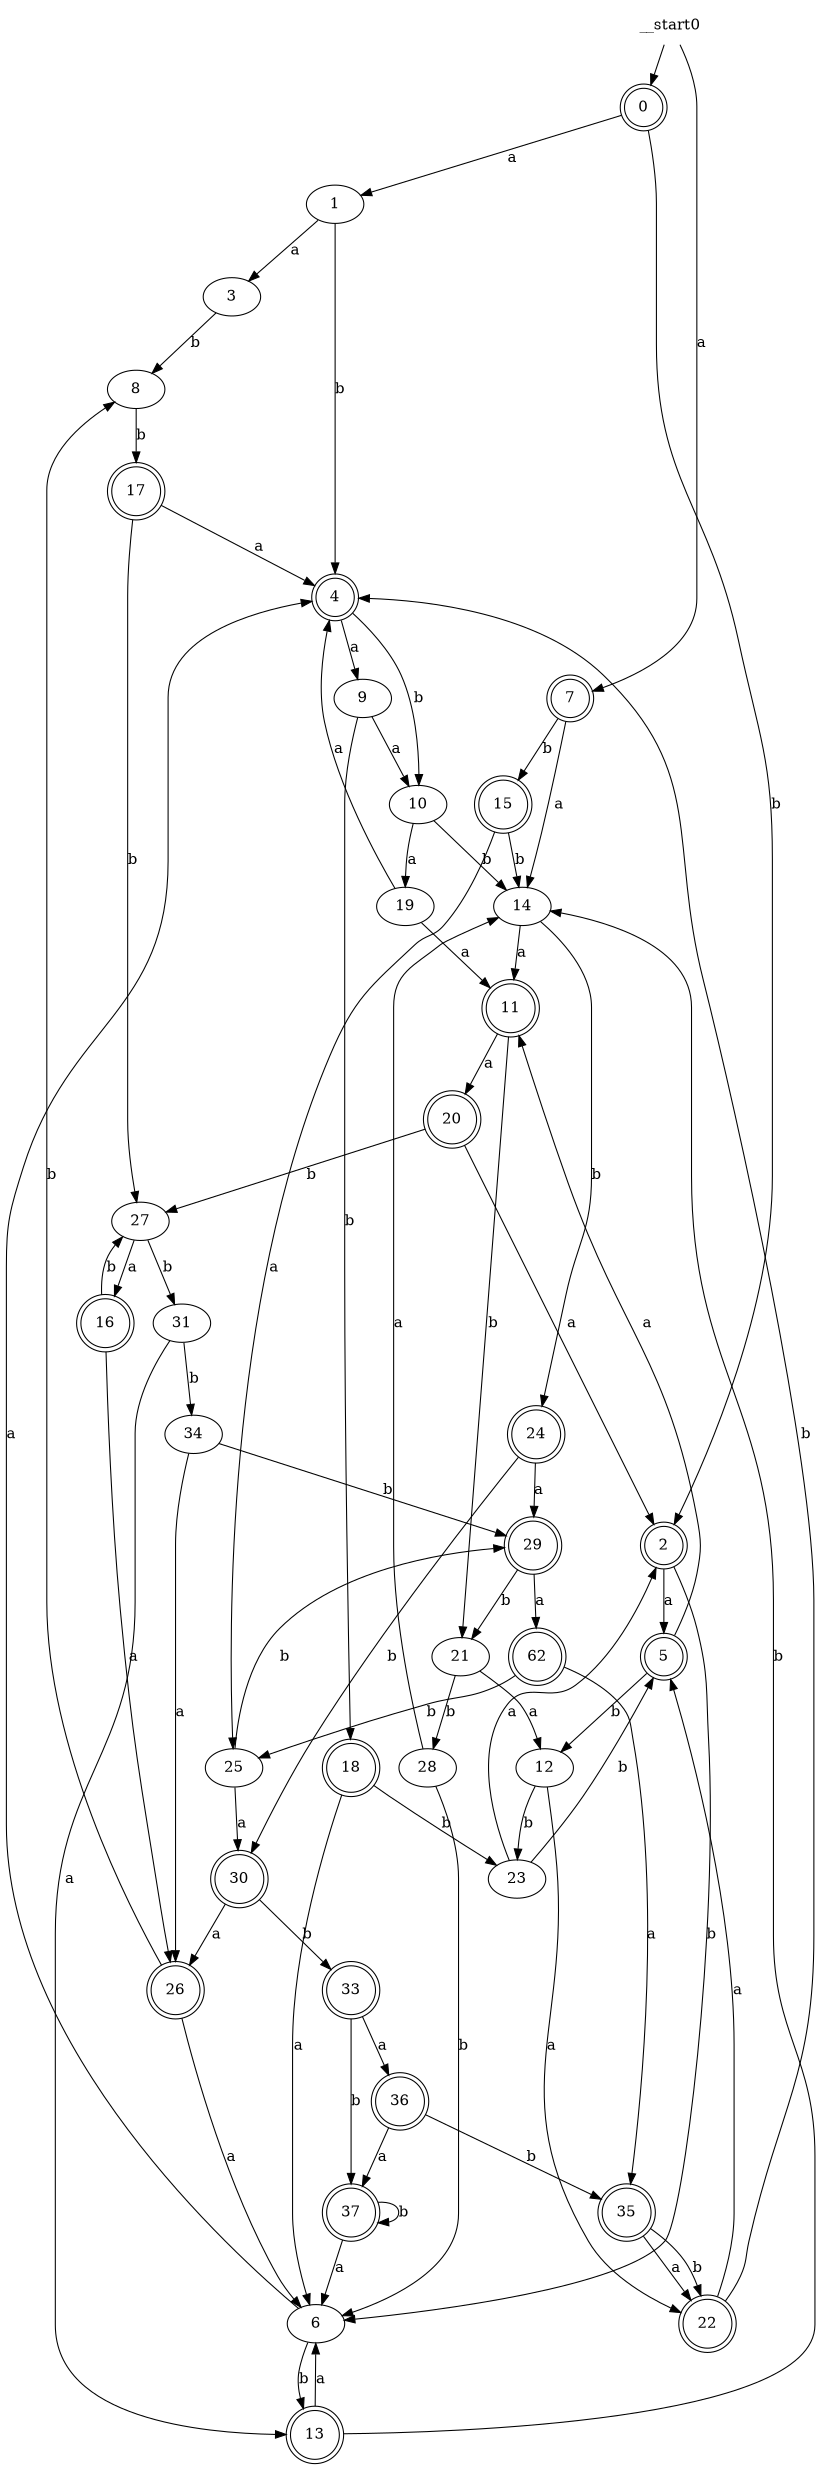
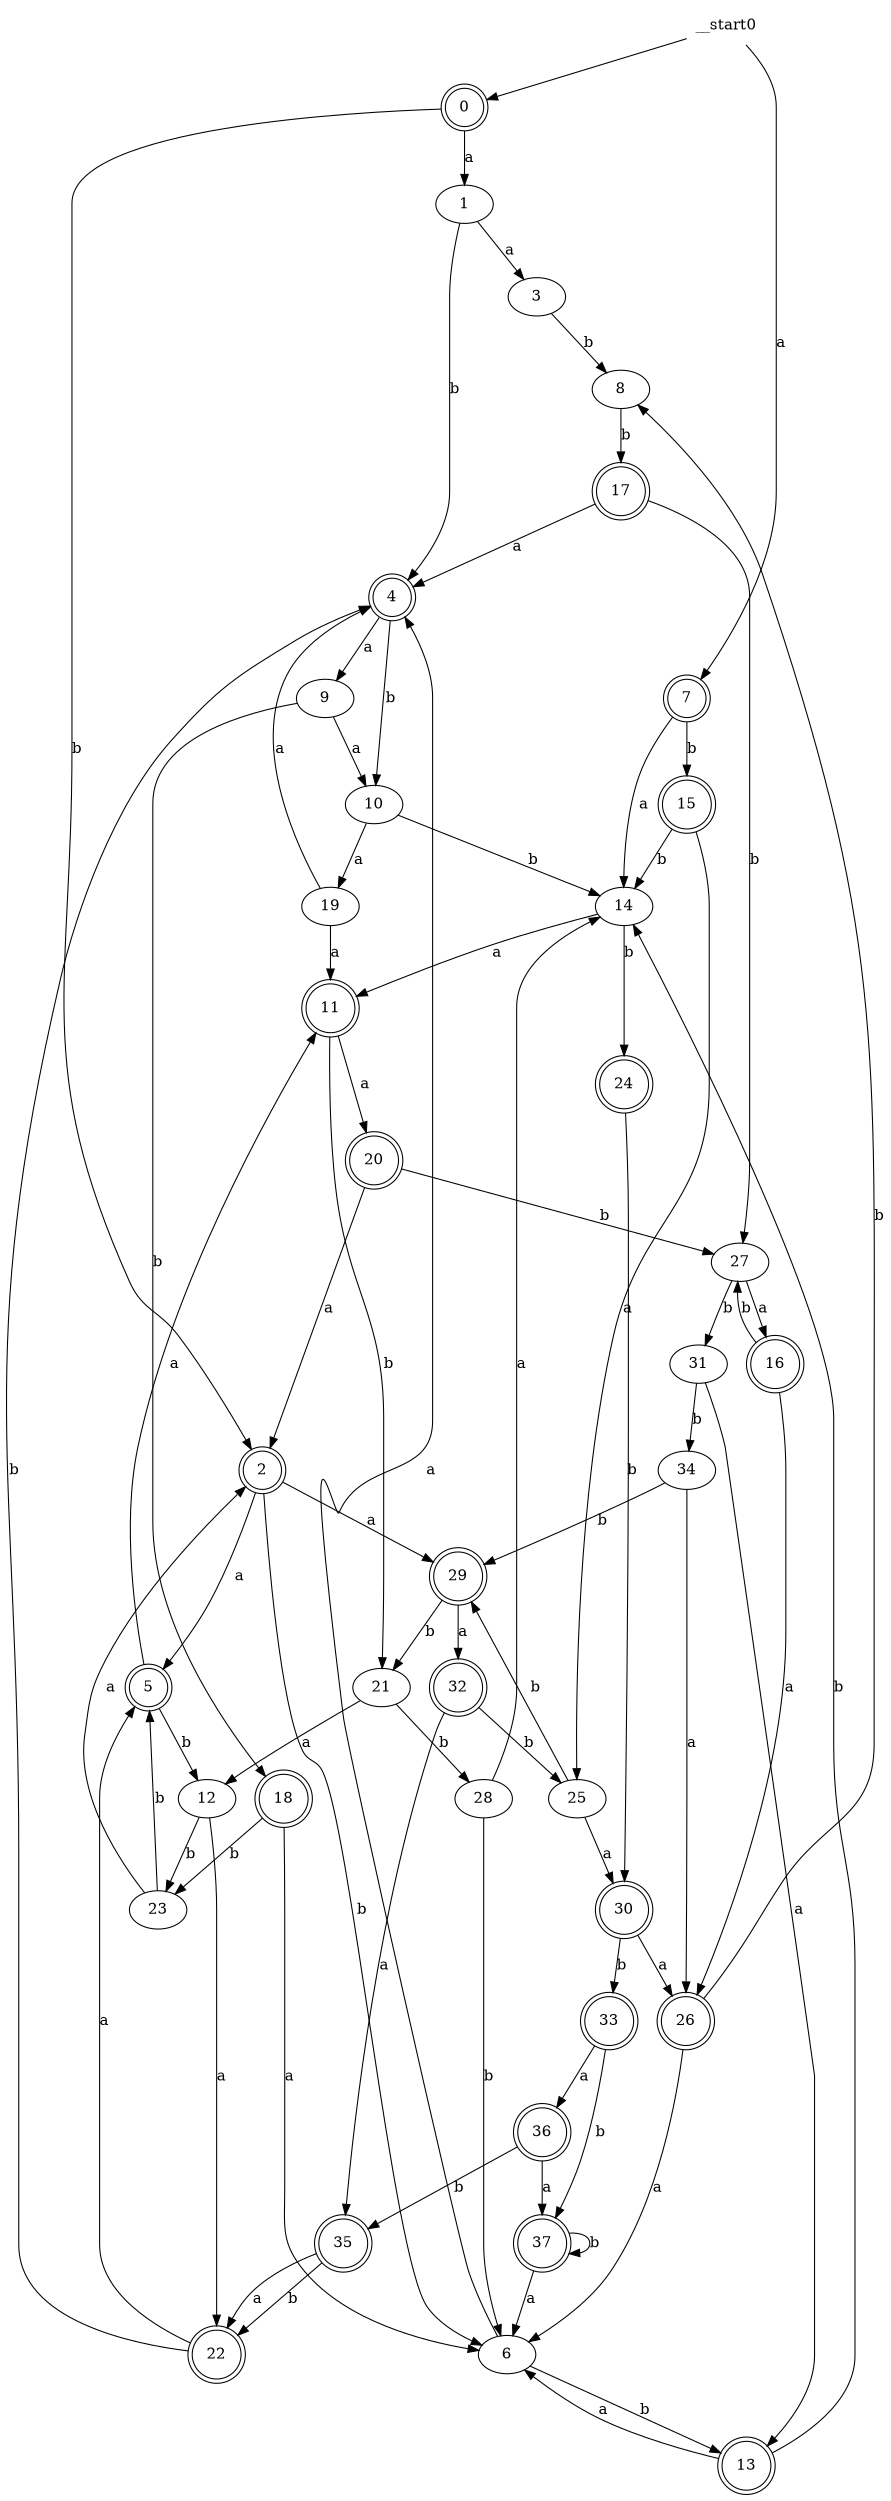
(535, 1484) -> (353, 1520)
(537, 1657) -> (458, 1688)
